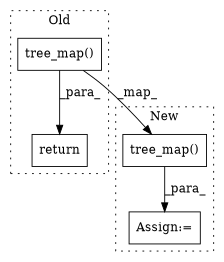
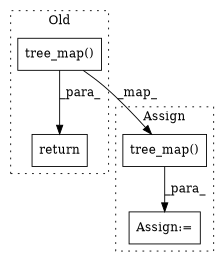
(165, 117) -> (165, 117)
